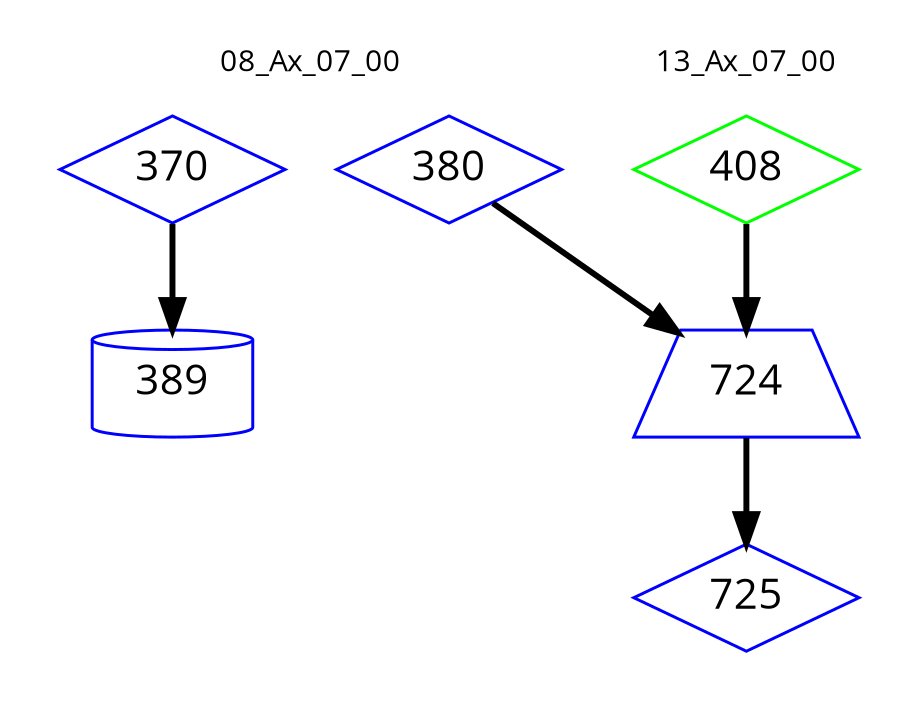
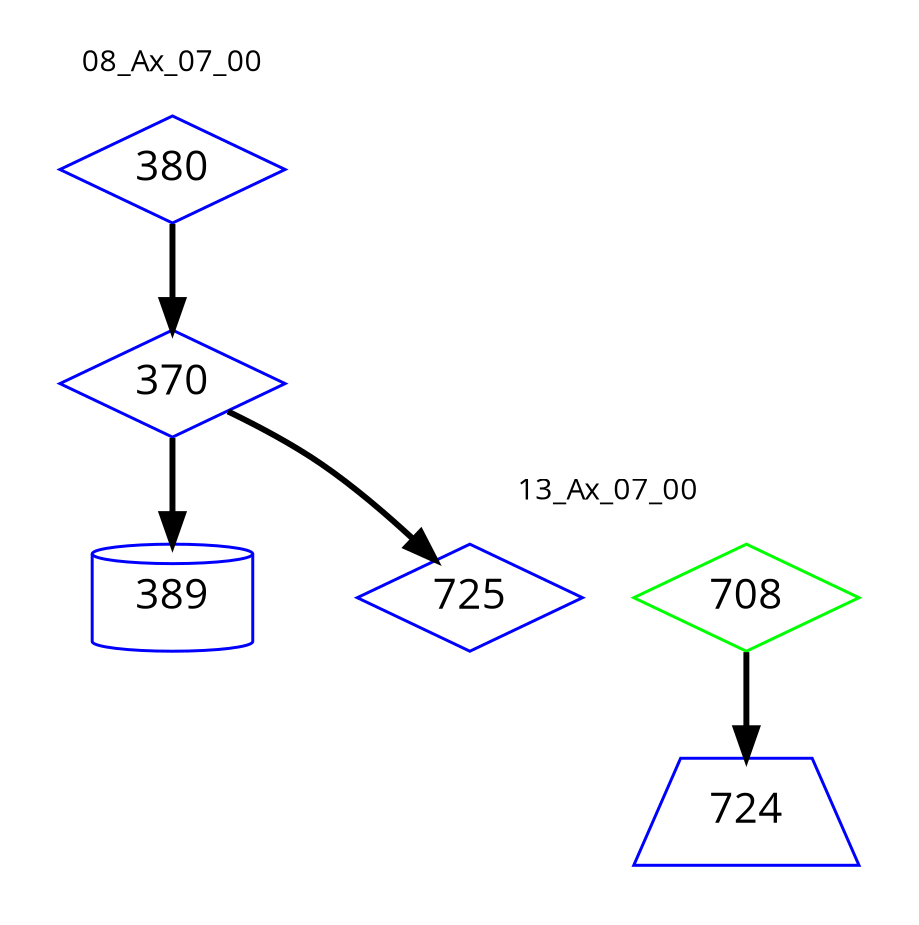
(746, 169) -> (746, 598)
(565, 254) -> (172, 262)
(746, 476) -> (353, 488)
